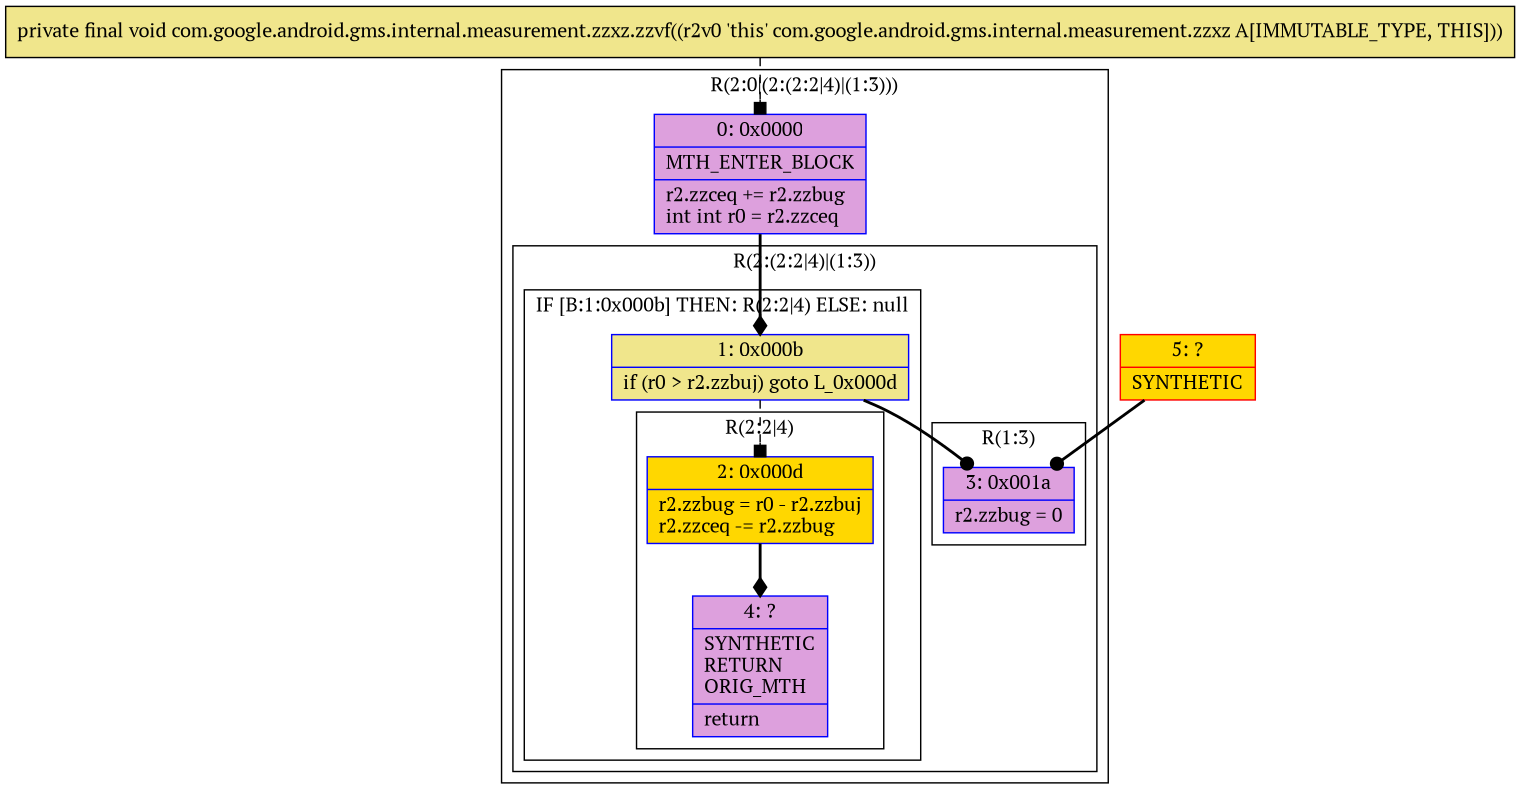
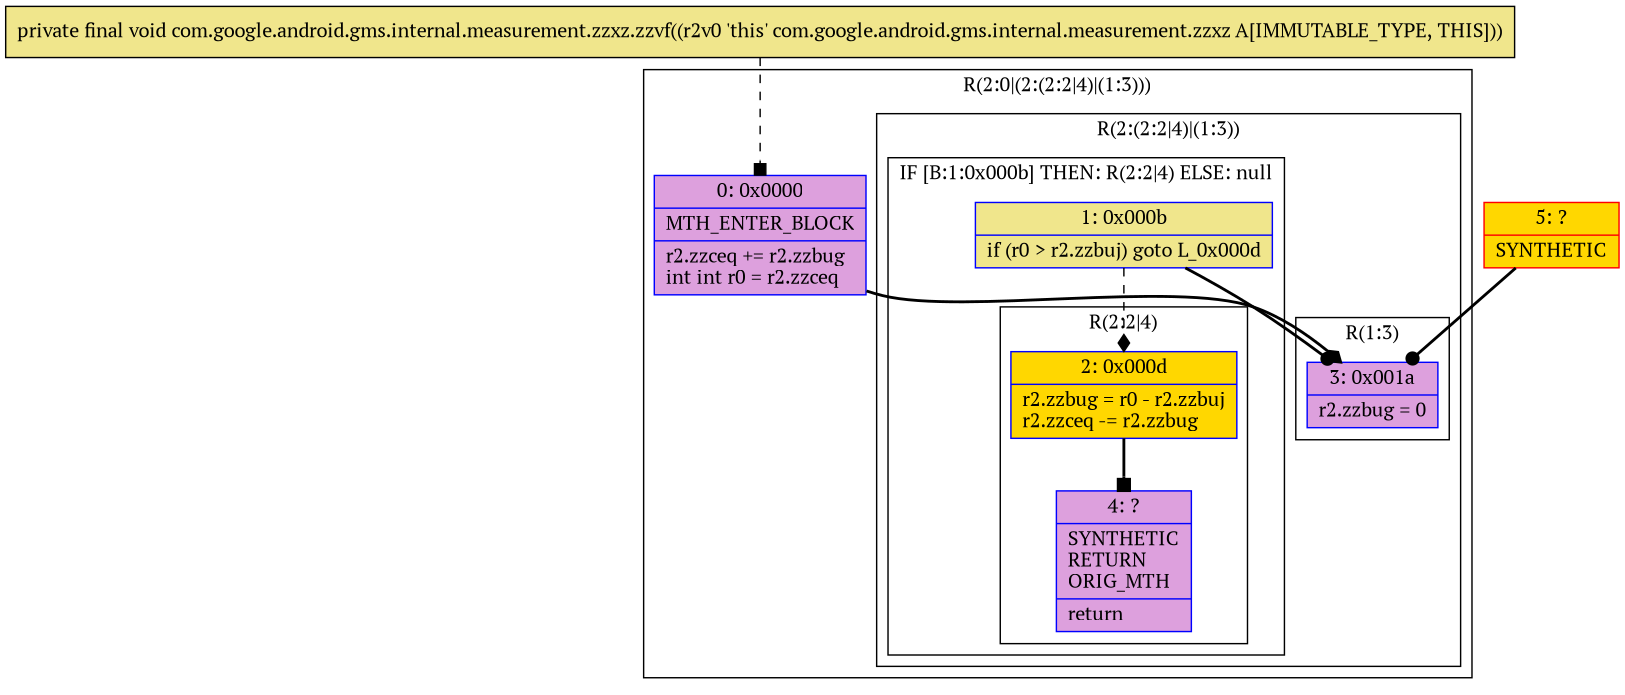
(760, 276) -> (1103, 297)
(760, 421) -> (1124, 288)
(760, 561) -> (1124, 457)
